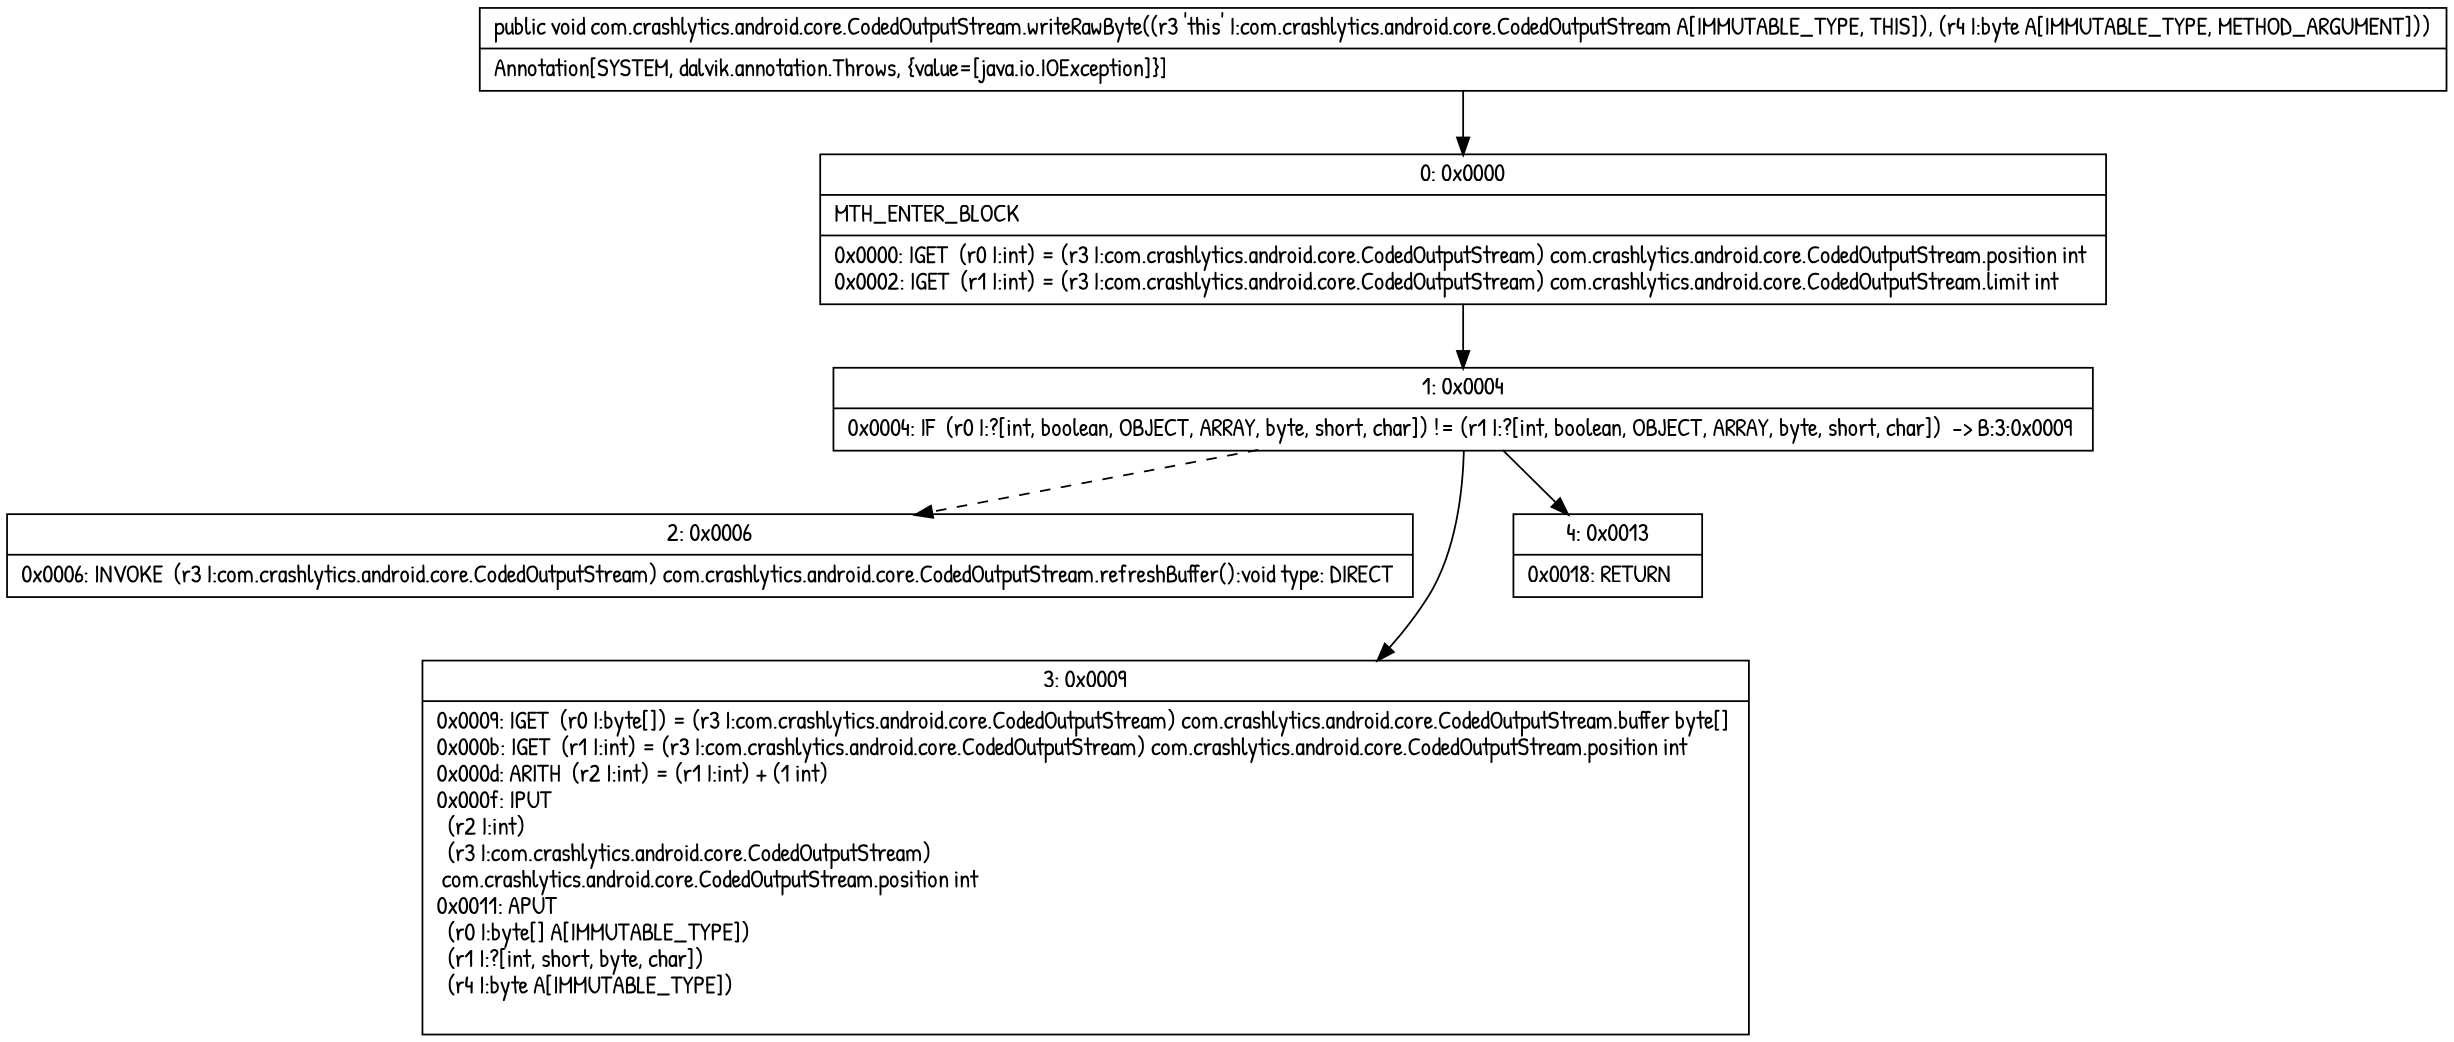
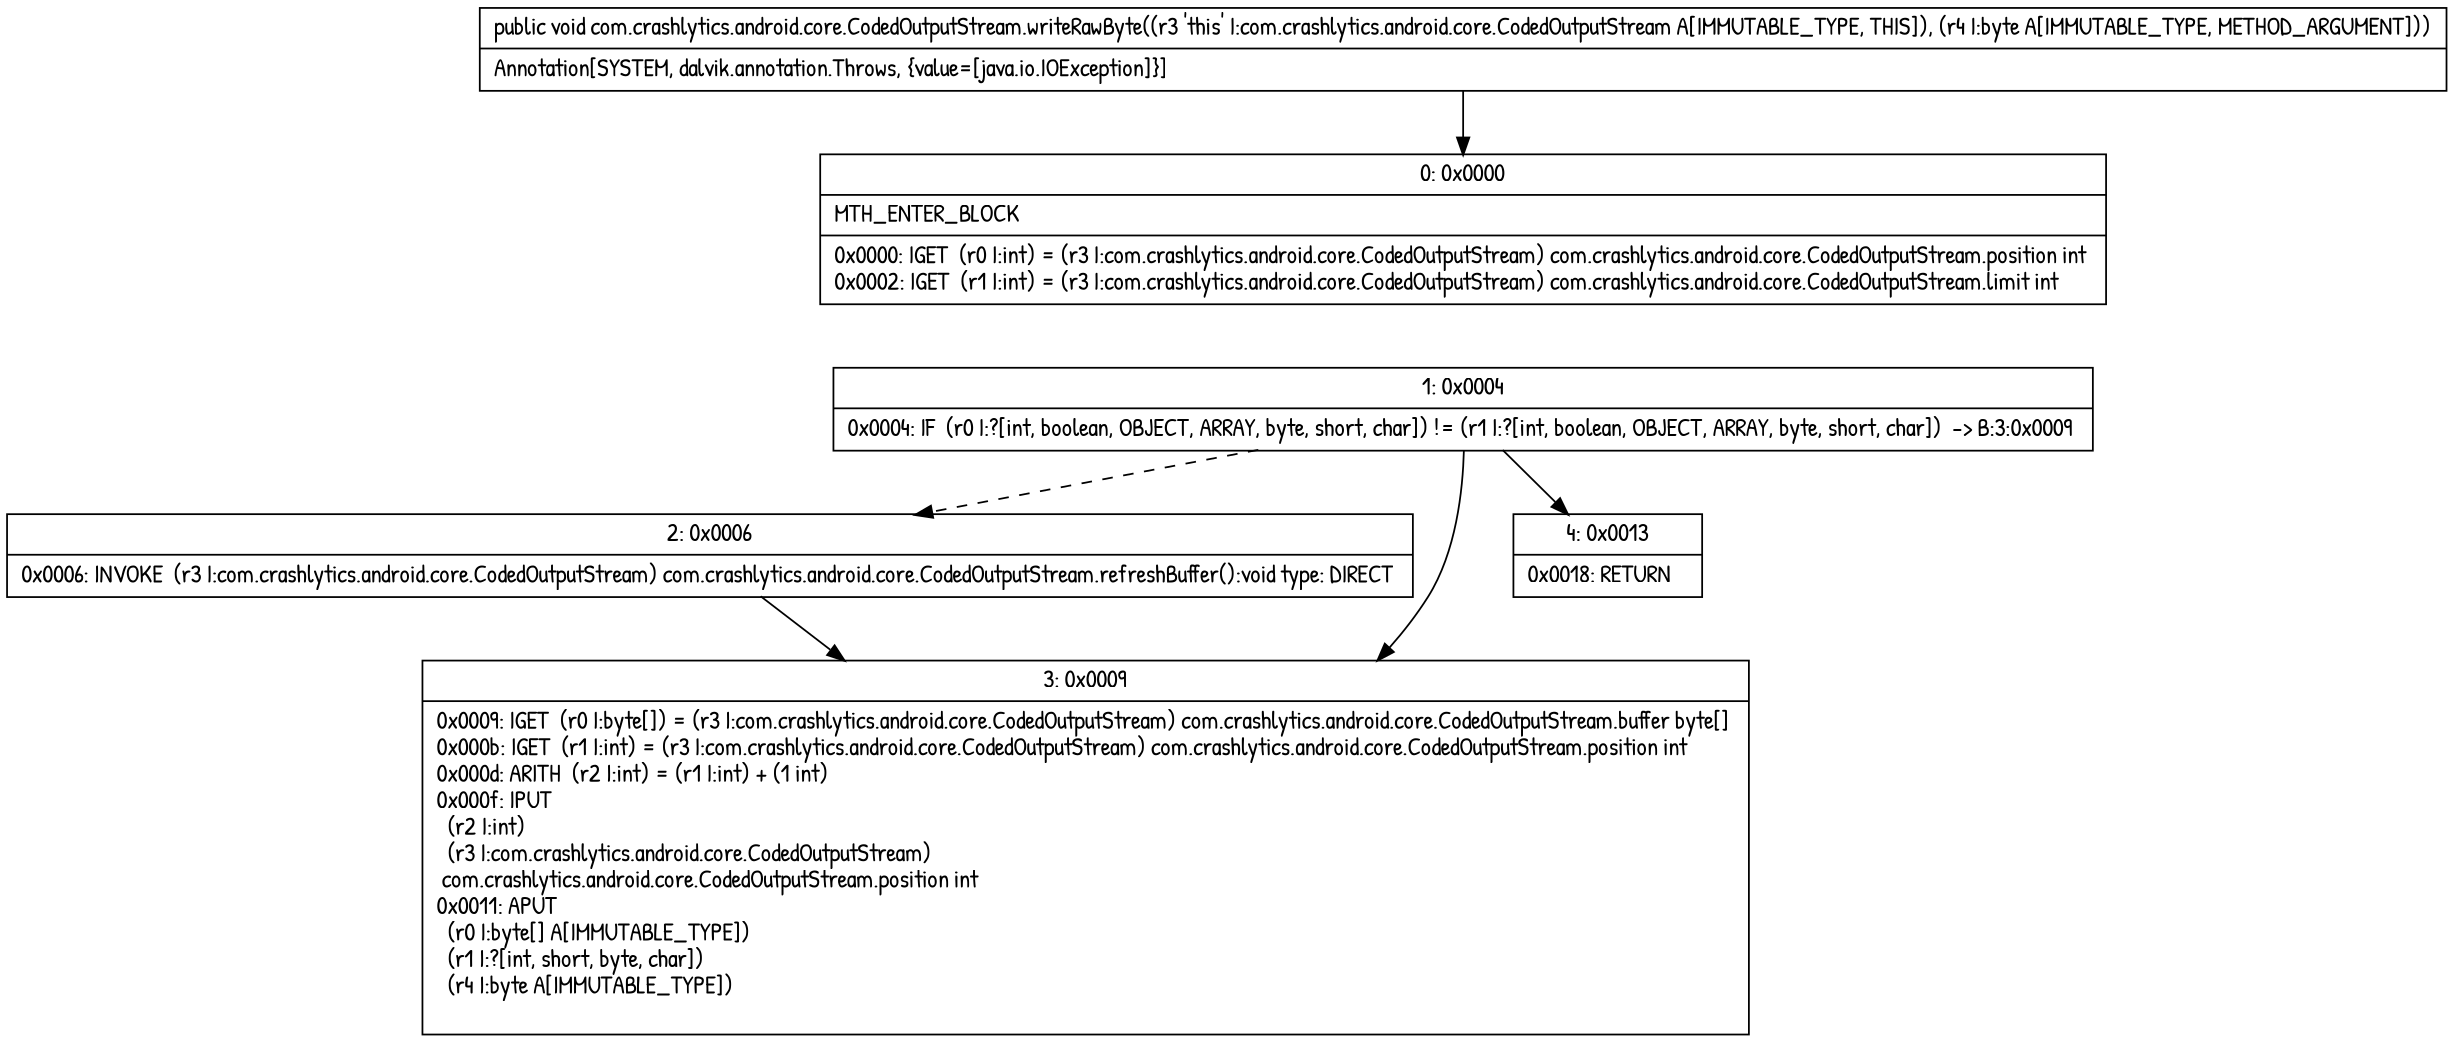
(1463, 327) -> none
none -> (795, 623)
